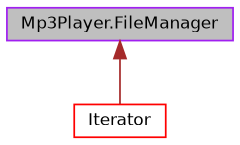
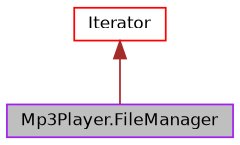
(120, 82) -> (120, 82)
